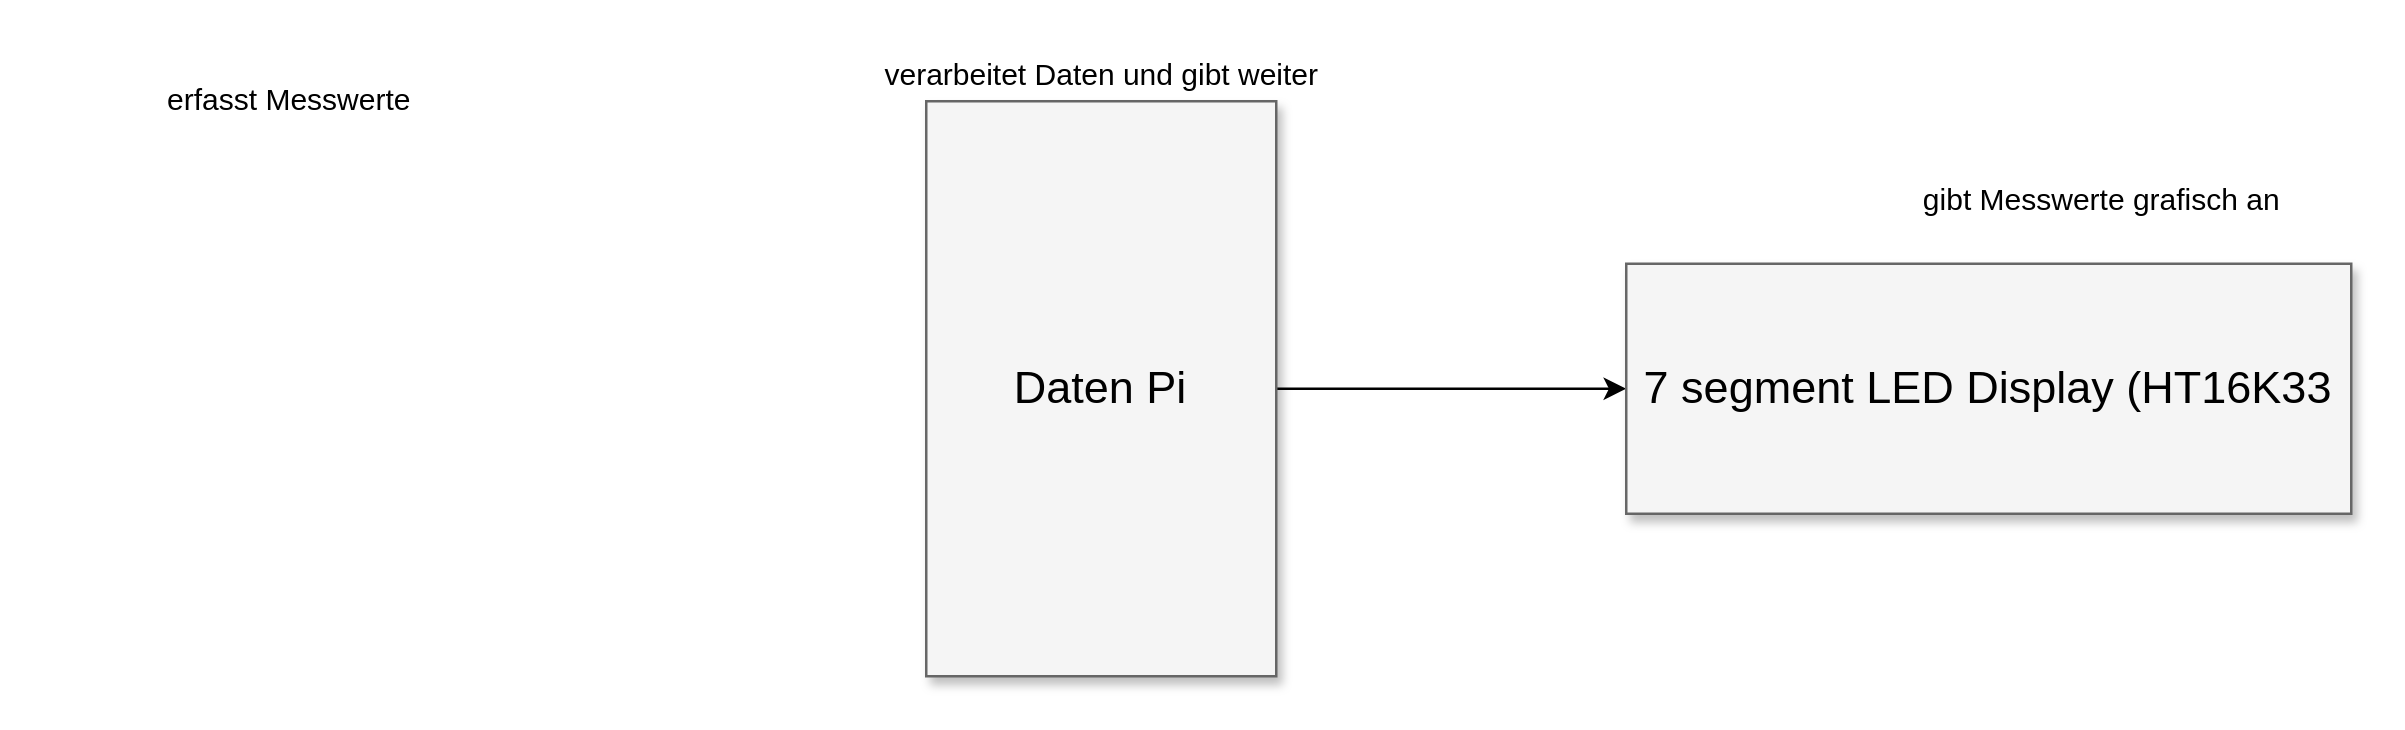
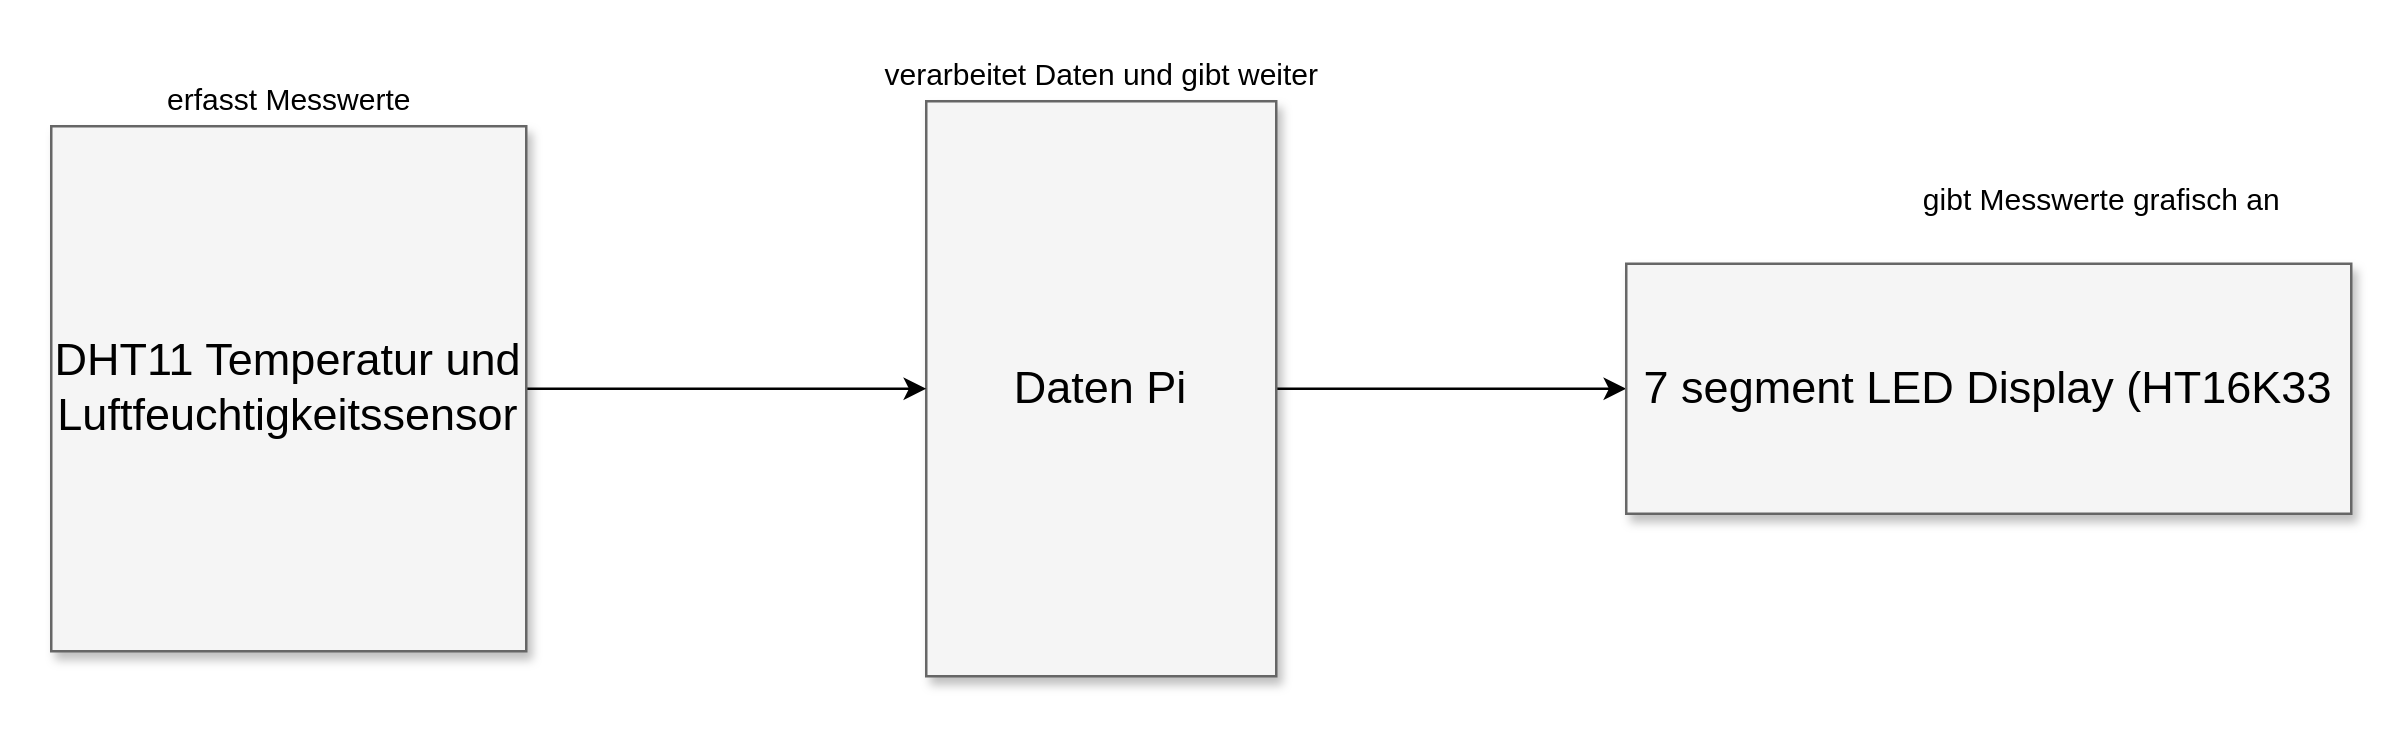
none -> (289, 389)
none -> (718, 389)
